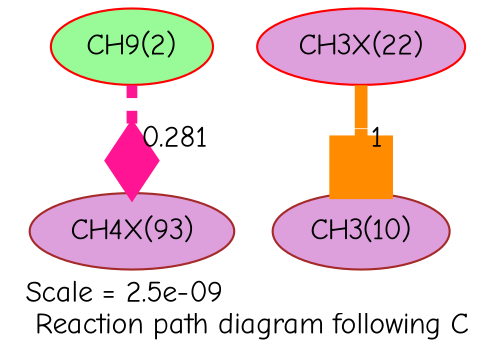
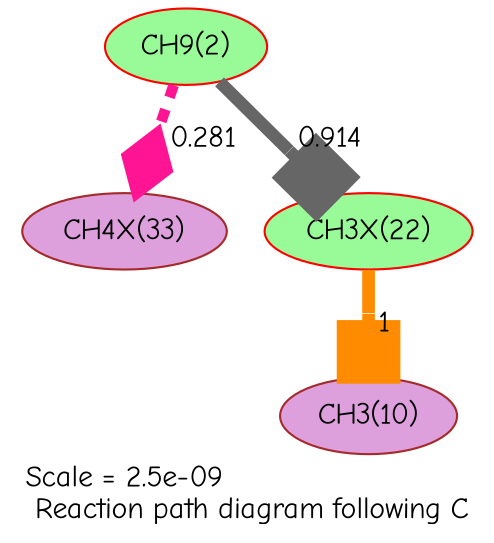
(361, 47) -> (369, 231)
none -> (254, 116)
(132, 231) -> (125, 231)
